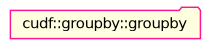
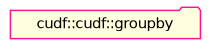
(105, 24) -> (105, 24)
